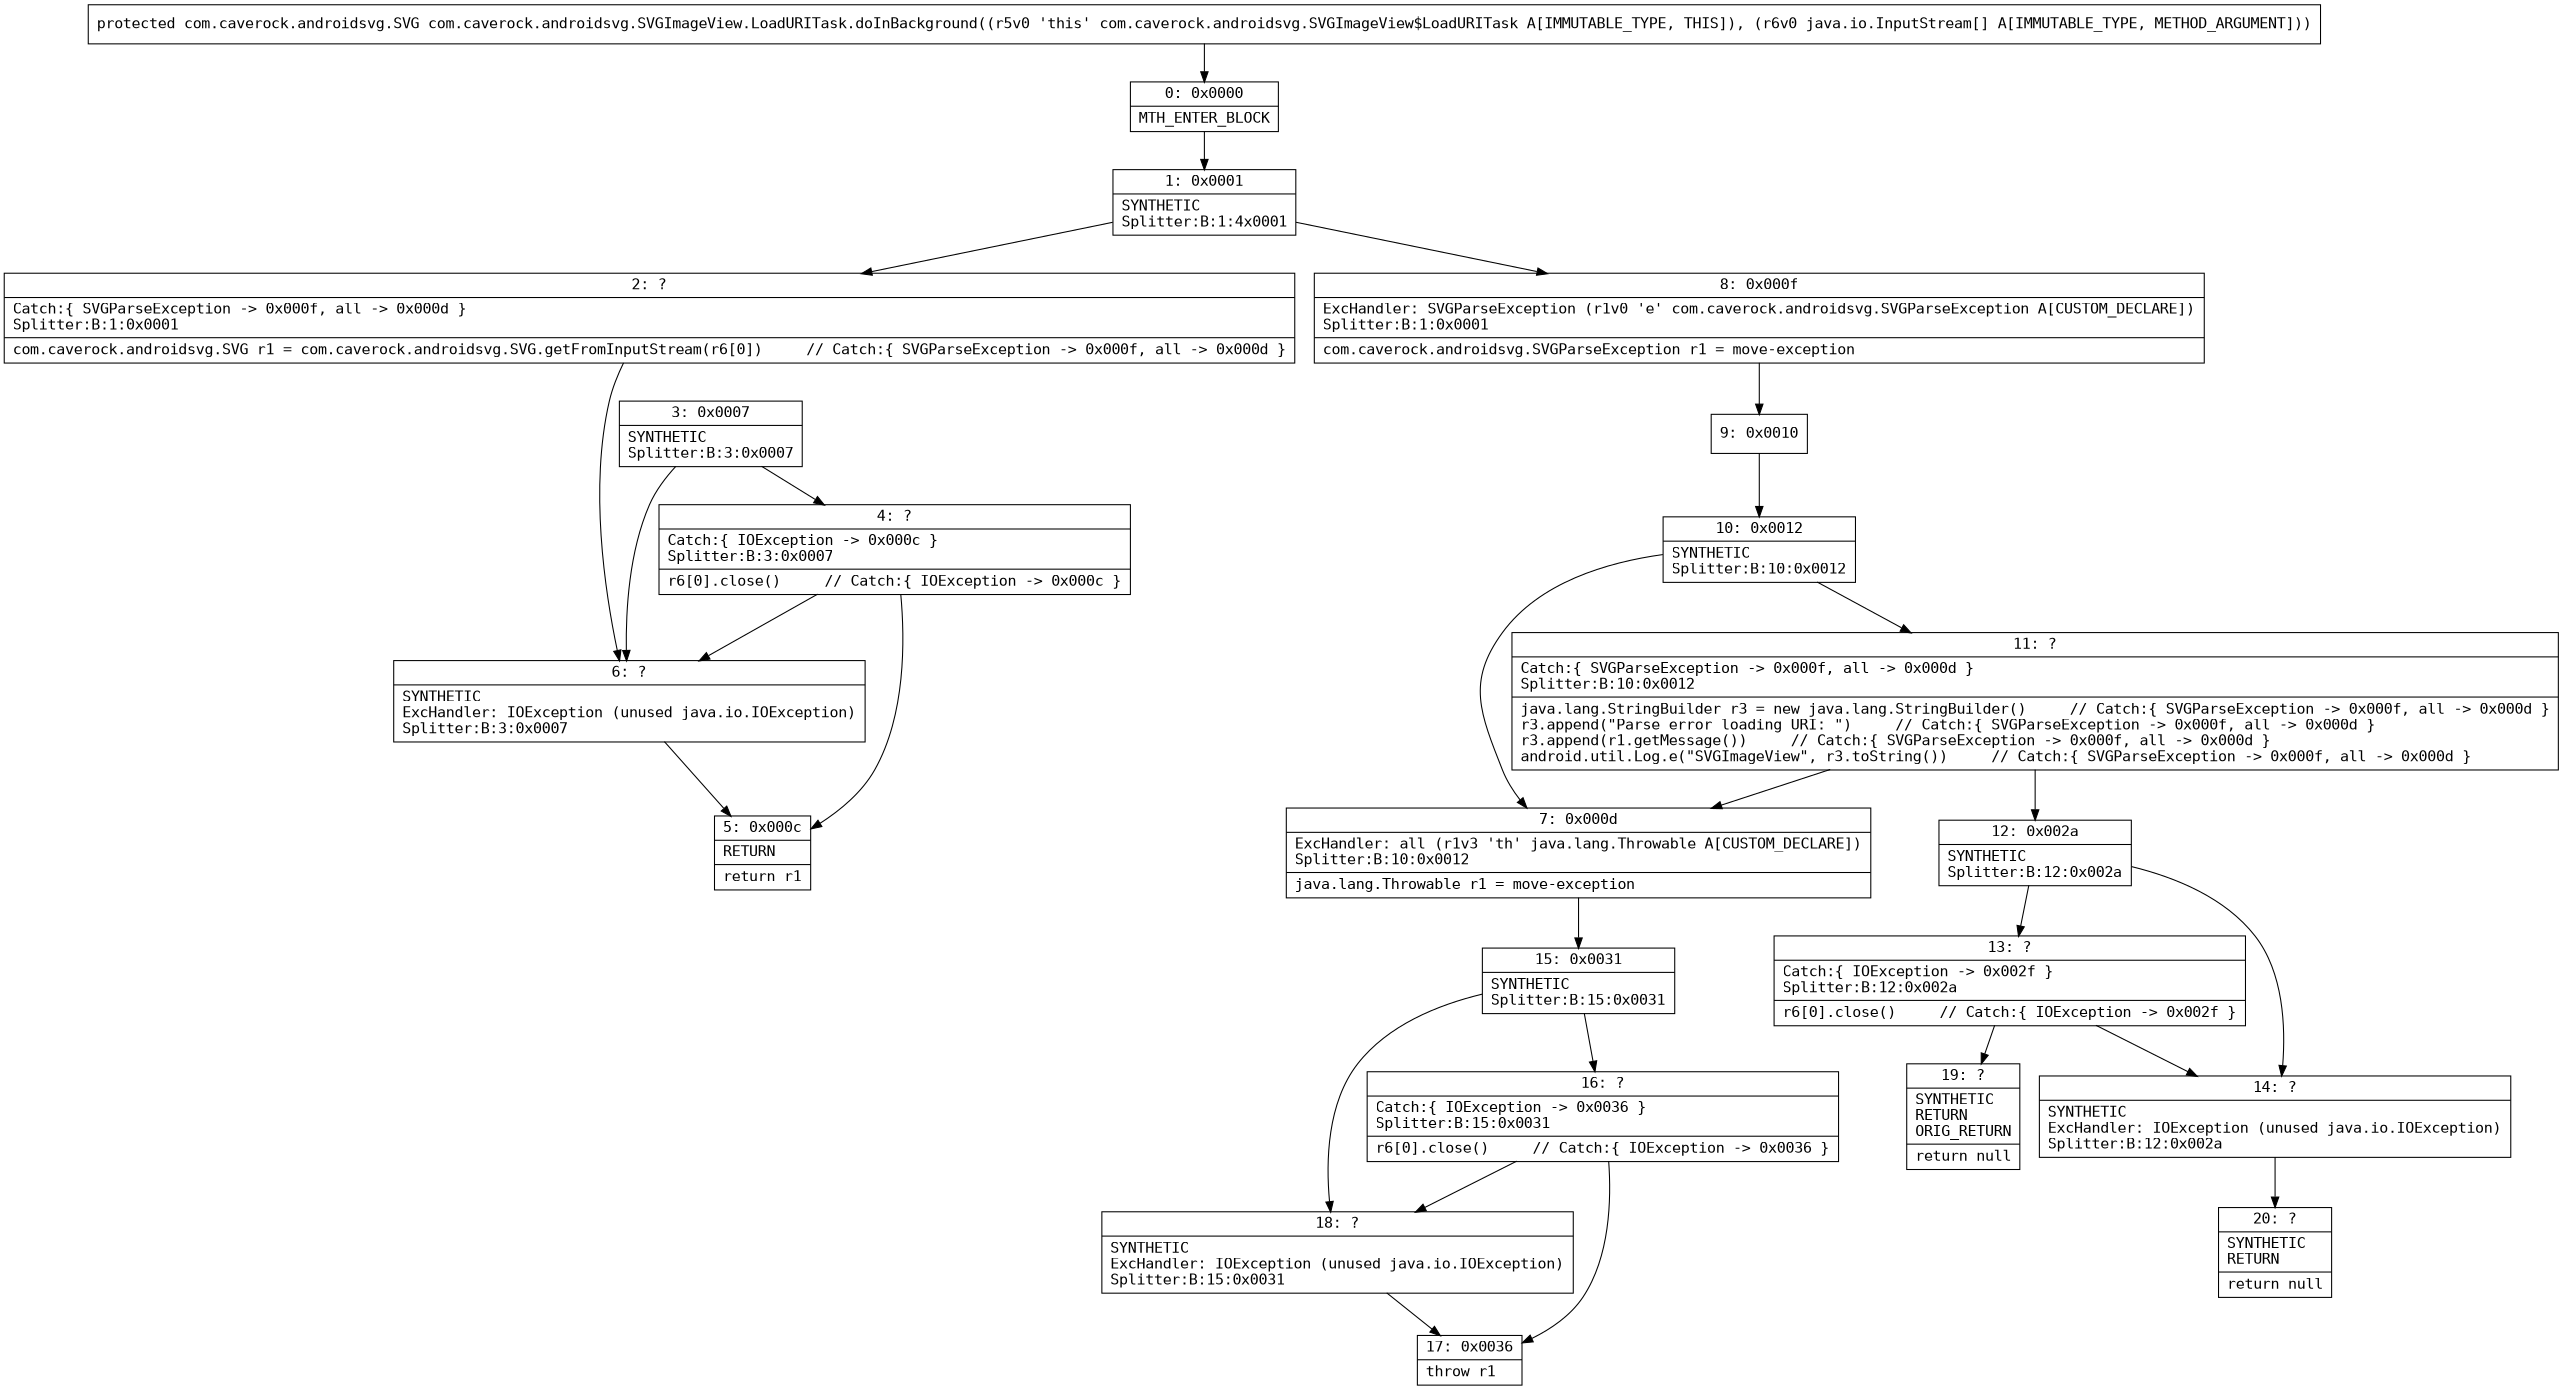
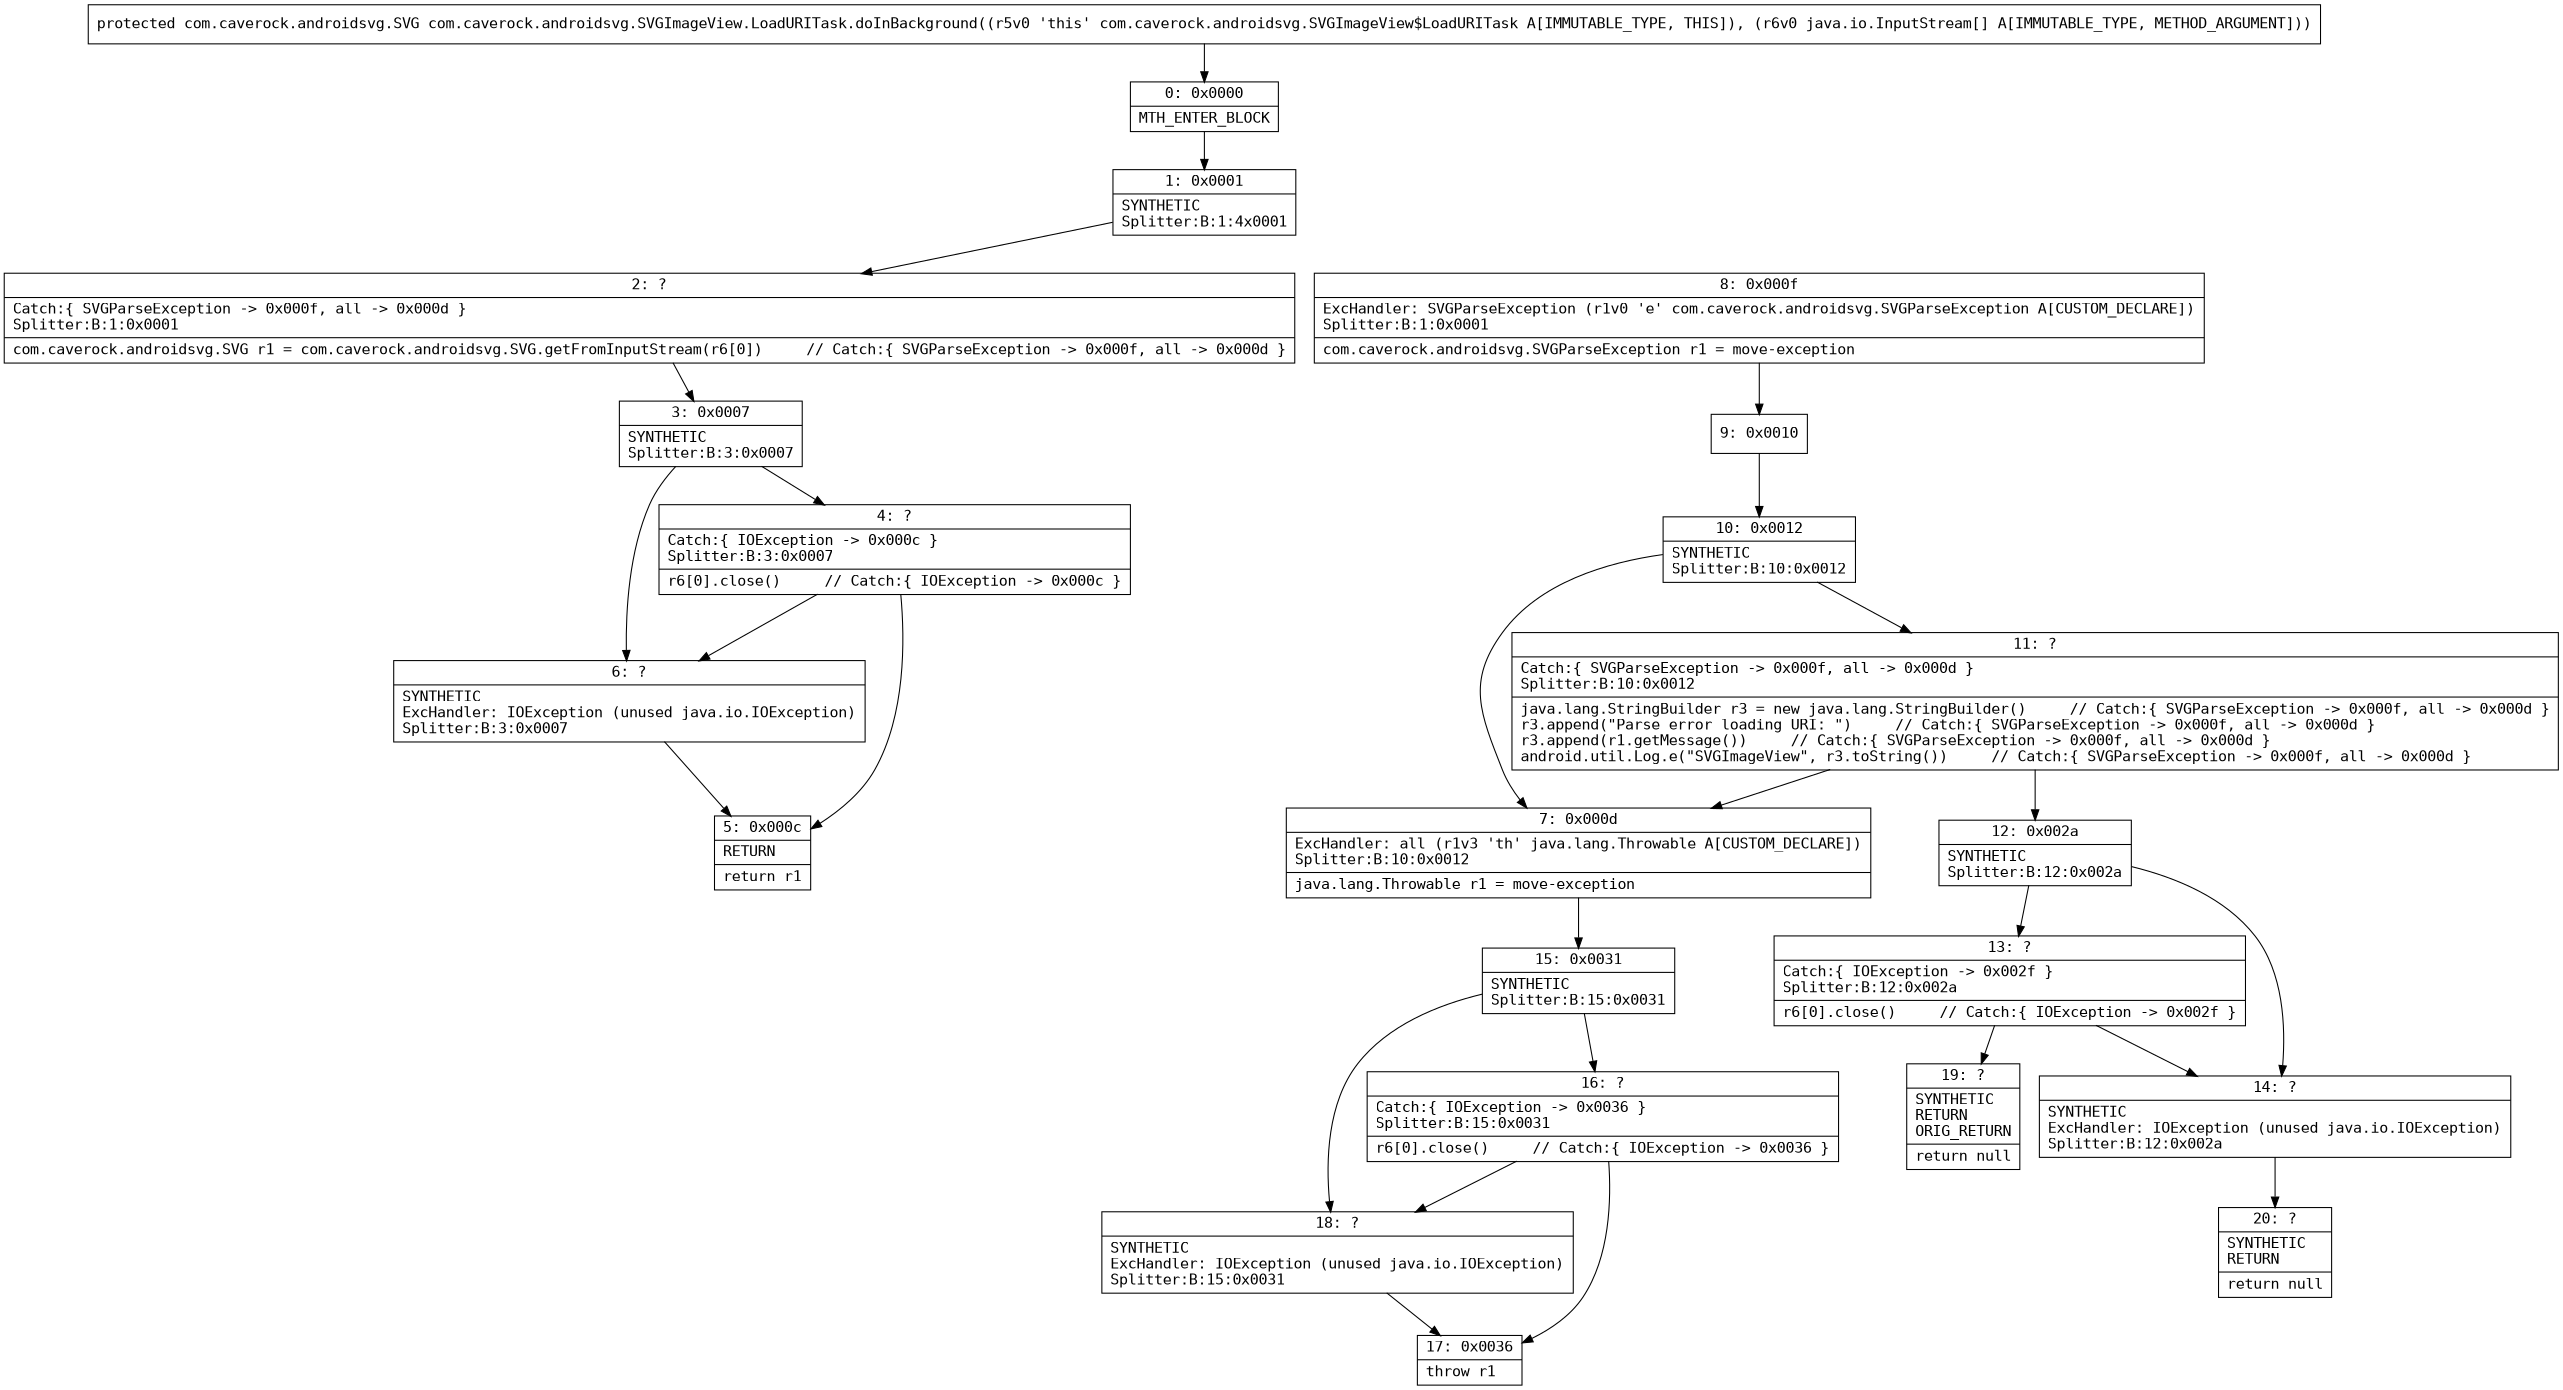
(1416, 247) -> none
(600, 506) -> (681, 377)
